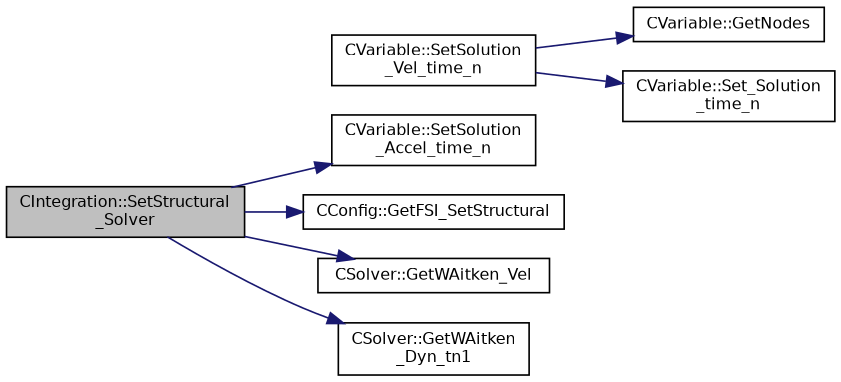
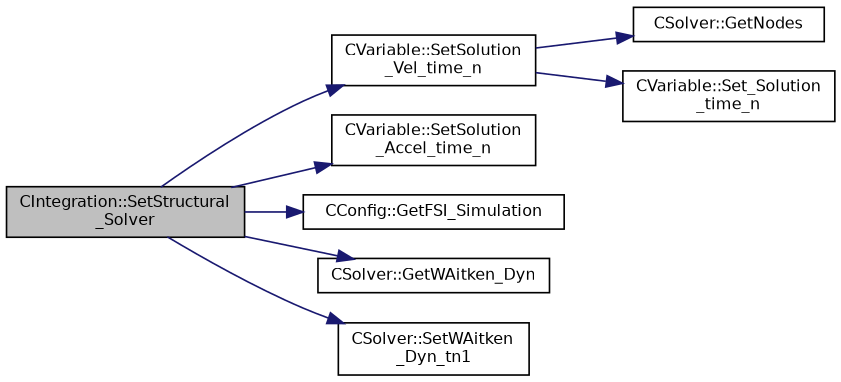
(729, 24) -> (729, 24)
none -> (242, 134)
(434, 212) -> (434, 212)
(434, 276) -> (434, 276)
(434, 349) -> (434, 349)
